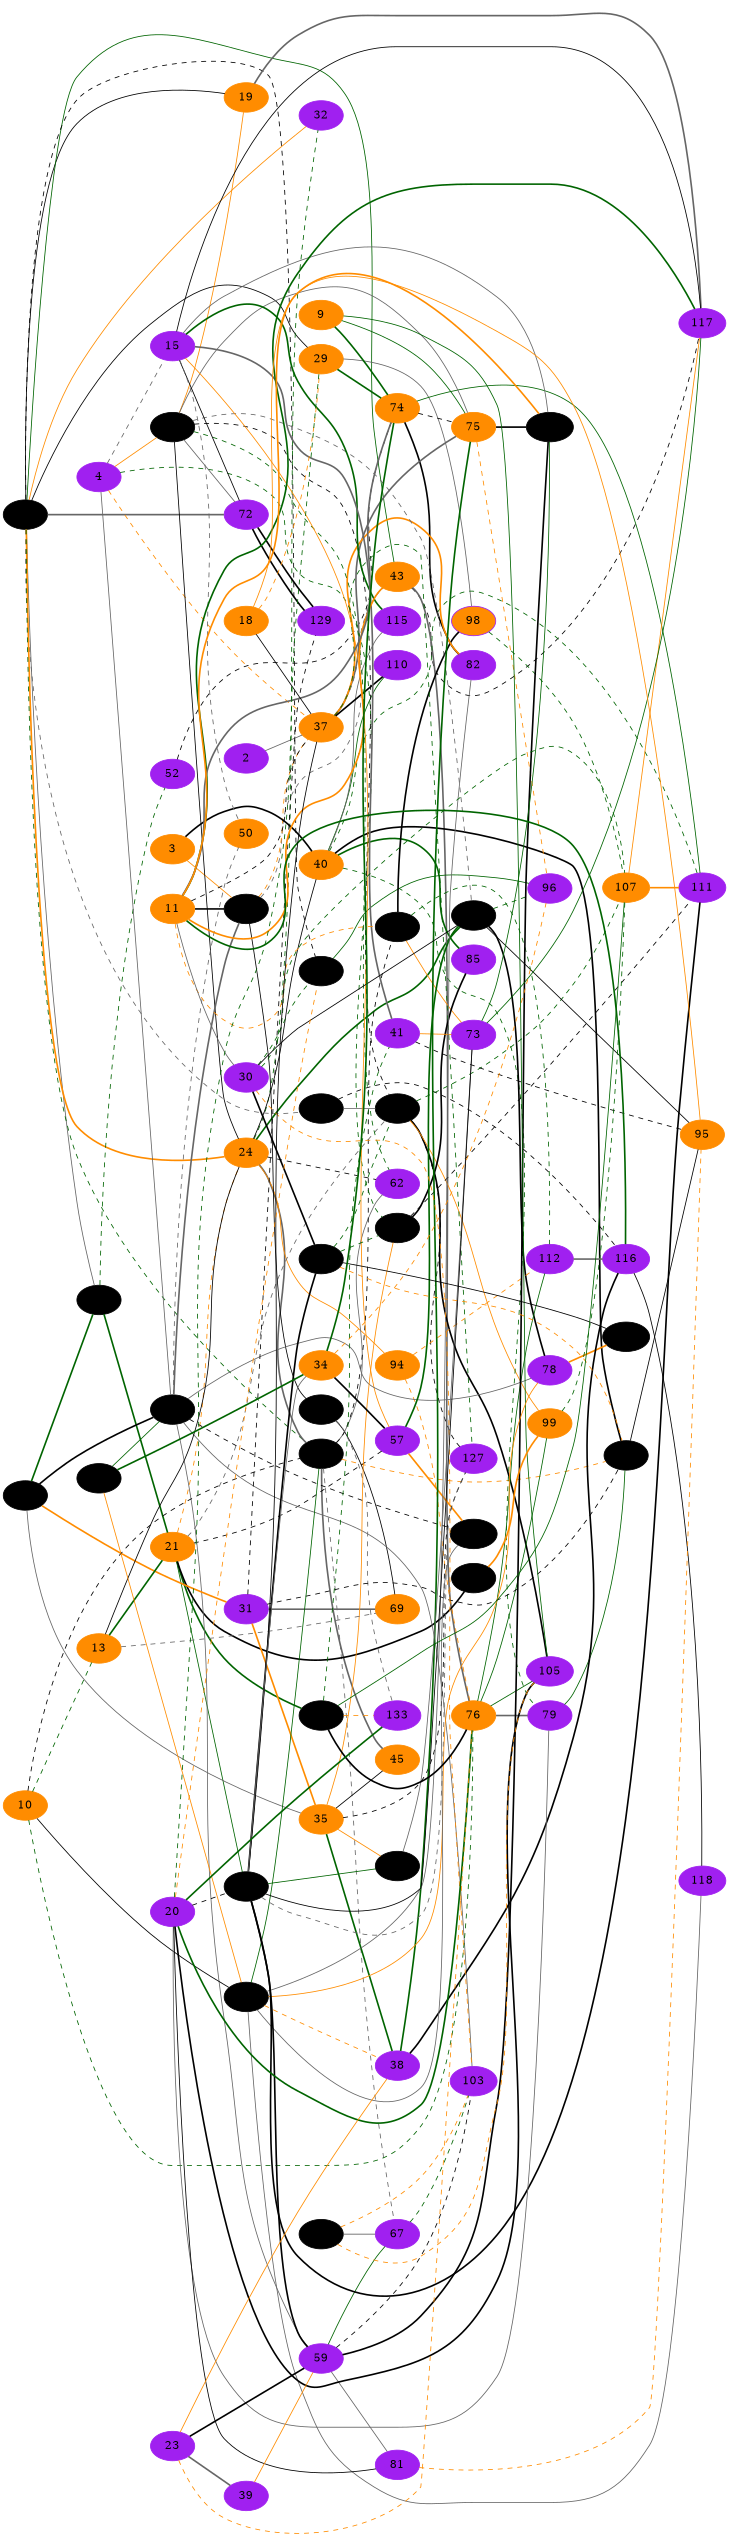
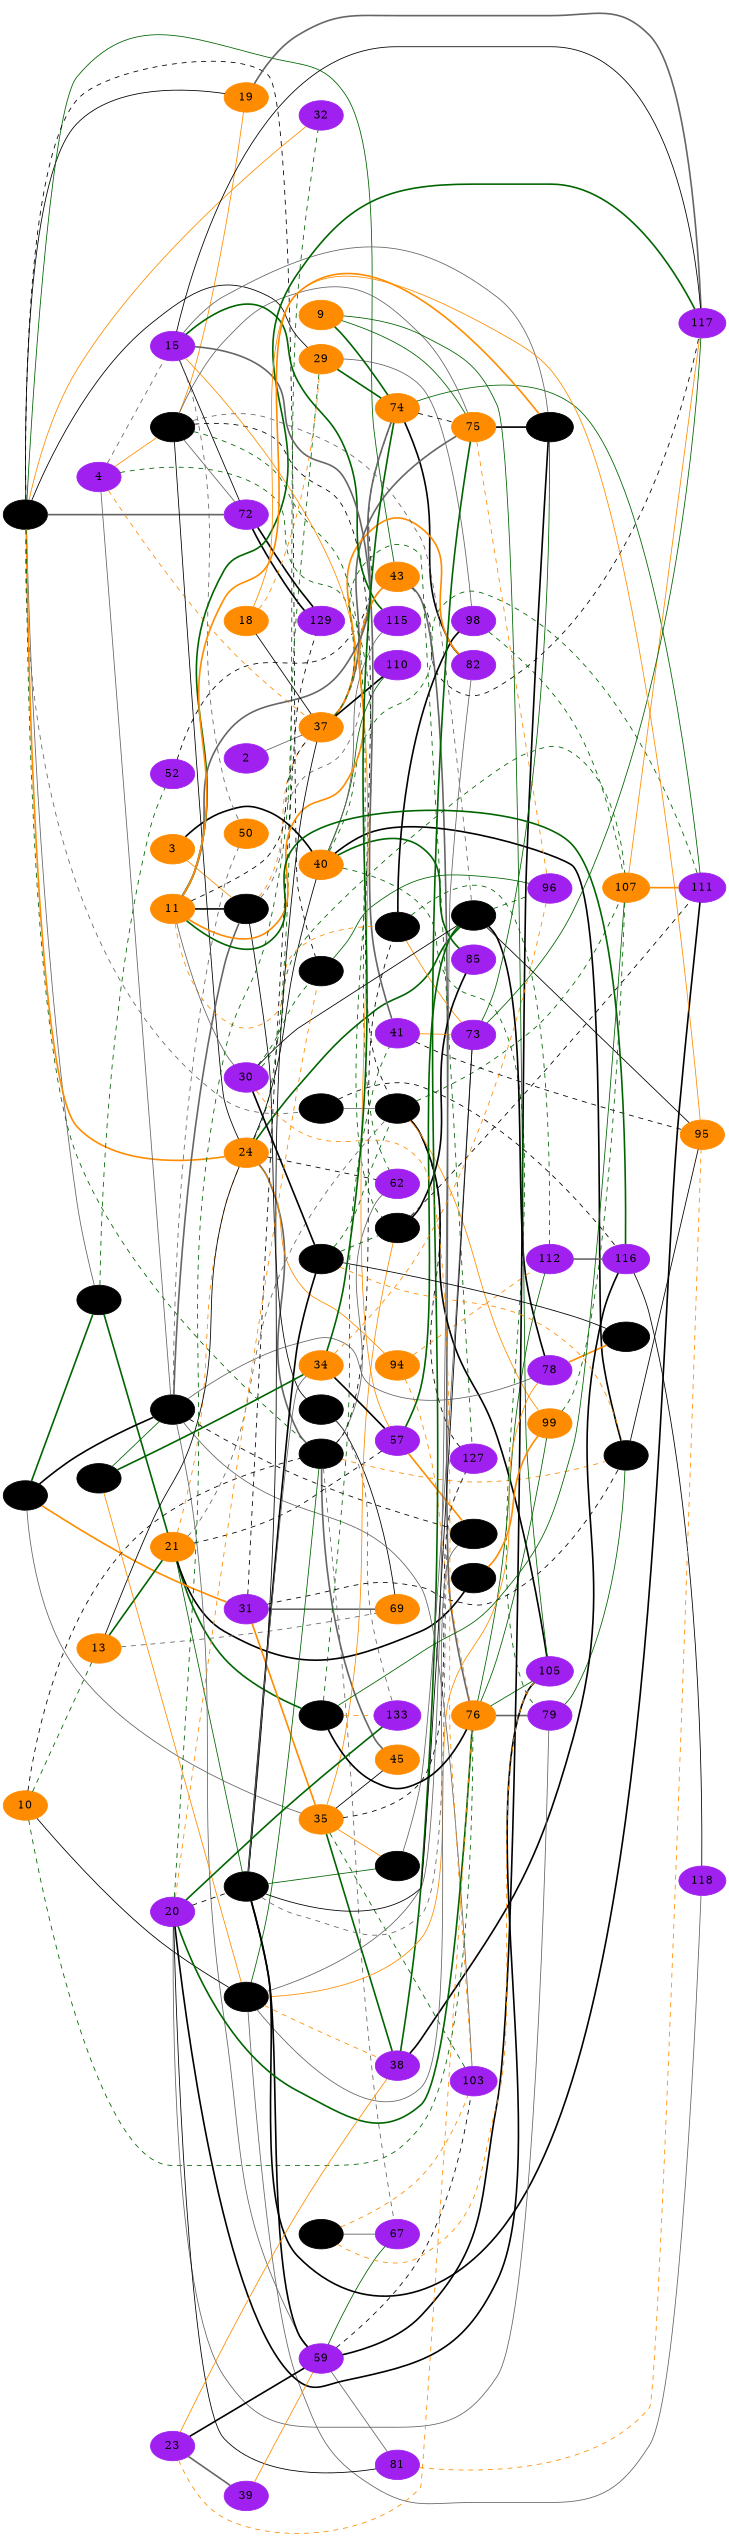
(474, 621) -> (474, 621)
(450, 2148) -> (397, 1950)
